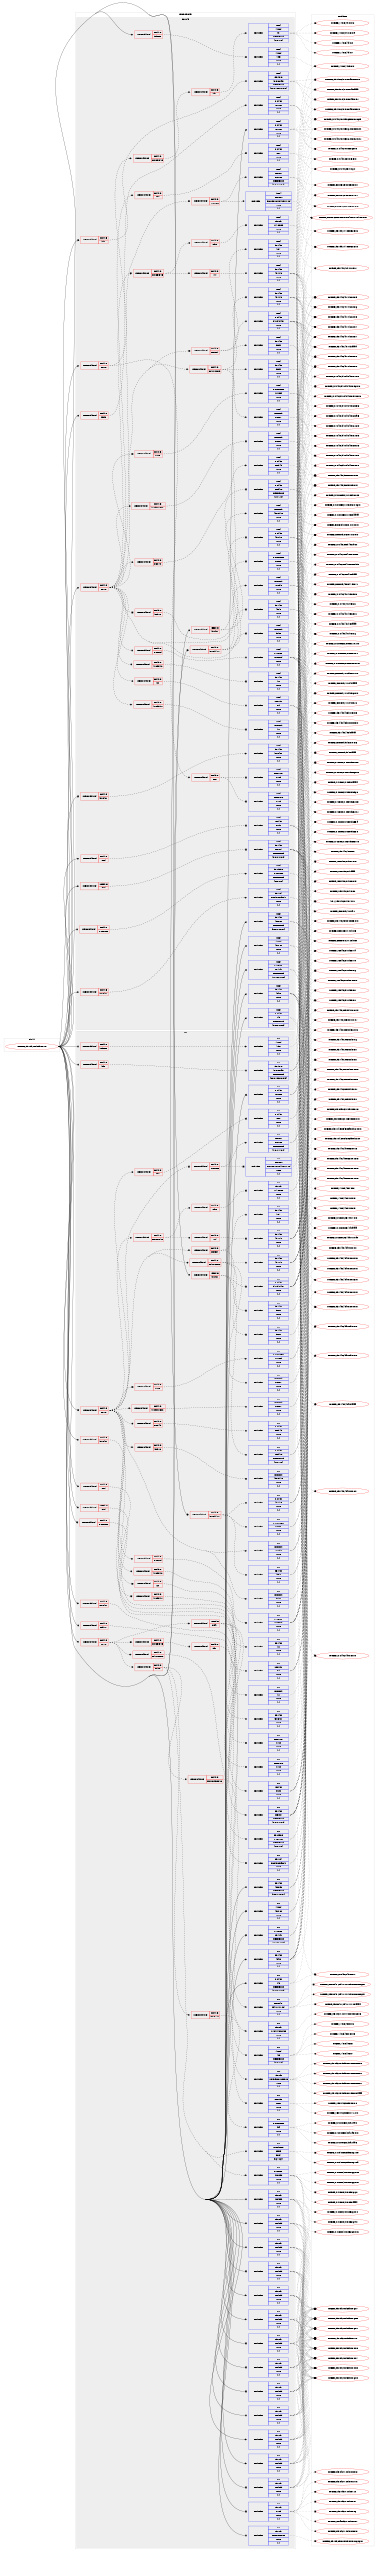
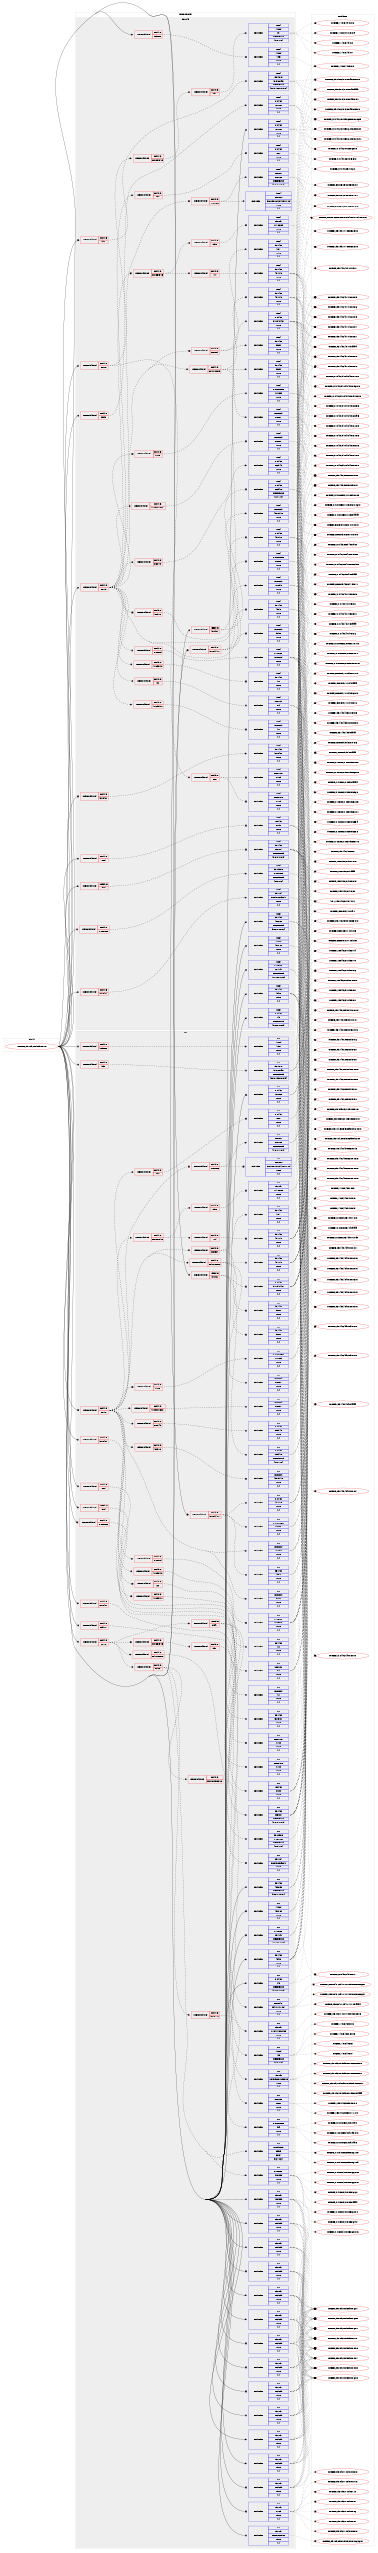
(343, 2083) -> (343, 2083)
(343, 2521) -> (343, 2521)
